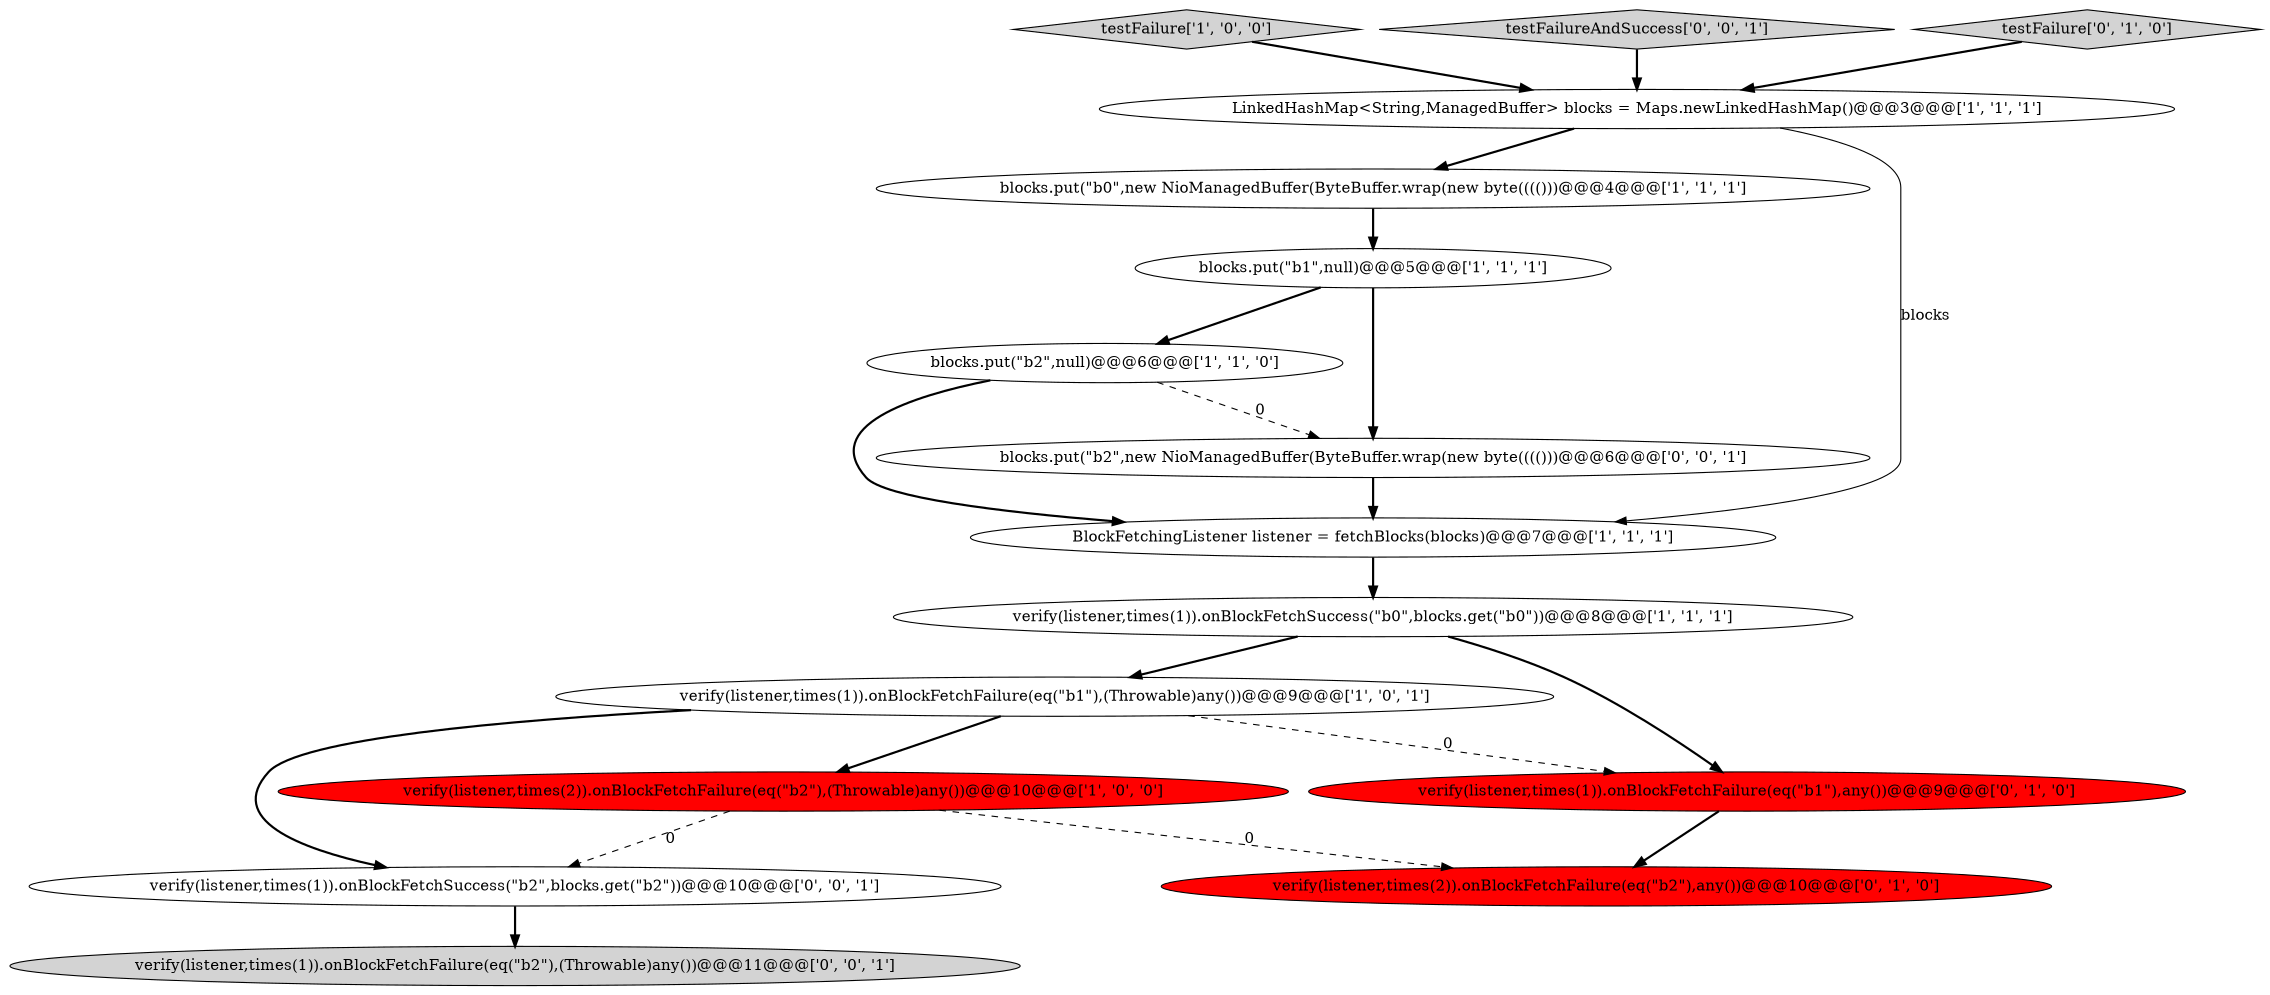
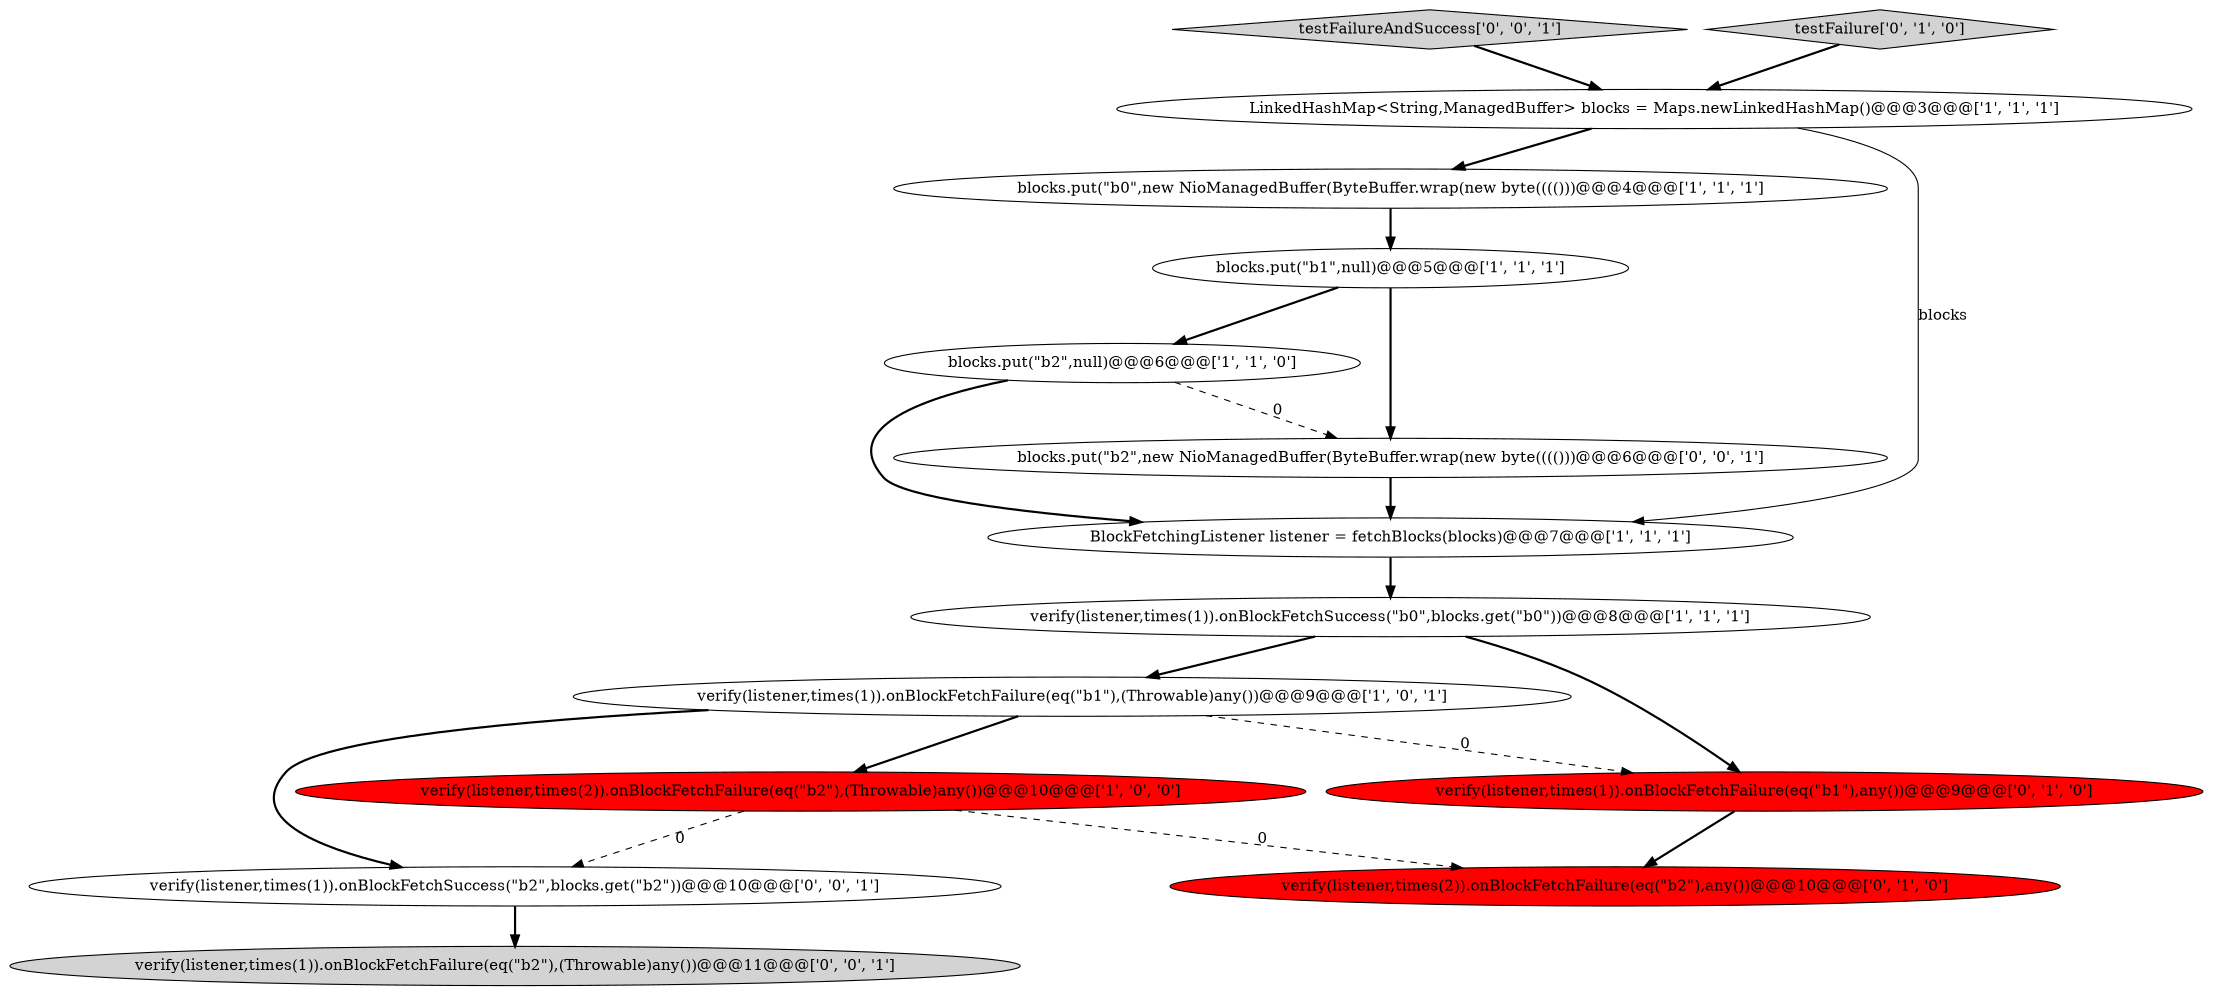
(1187, 29) -> none
